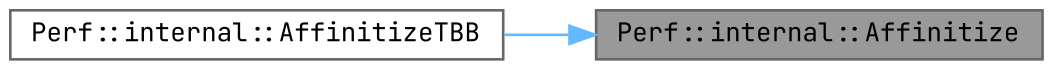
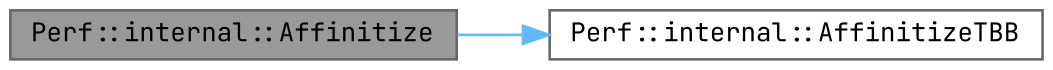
(536, 35) -> (490, 35)
